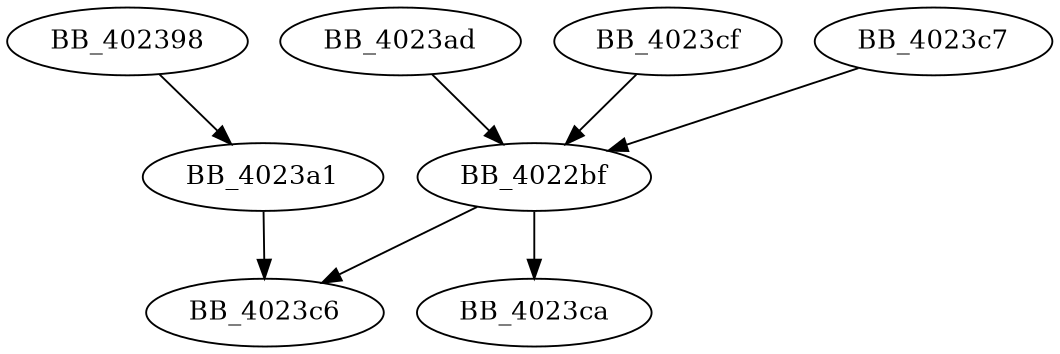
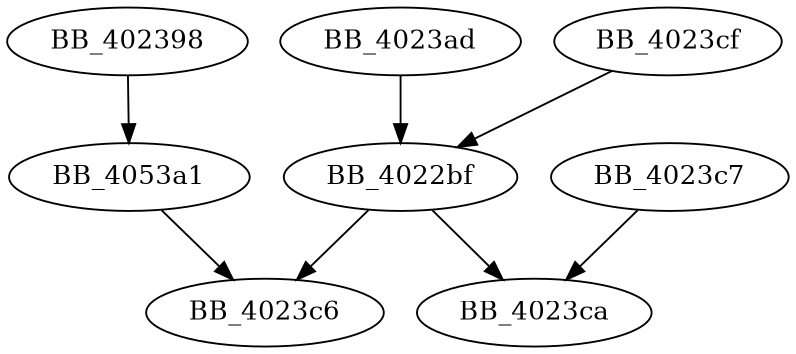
(743, 106) -> (609, 238)
(263, 177) -> (129, 177)
